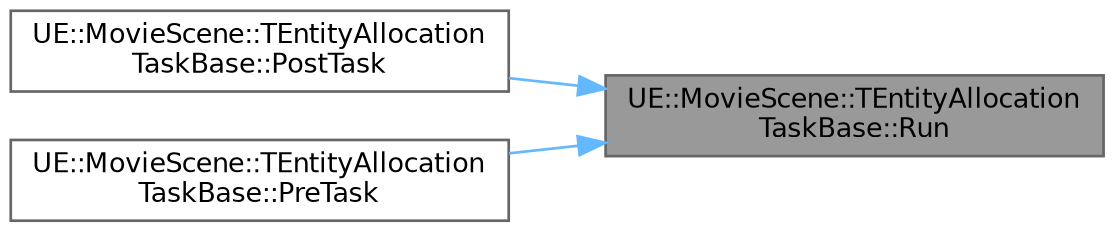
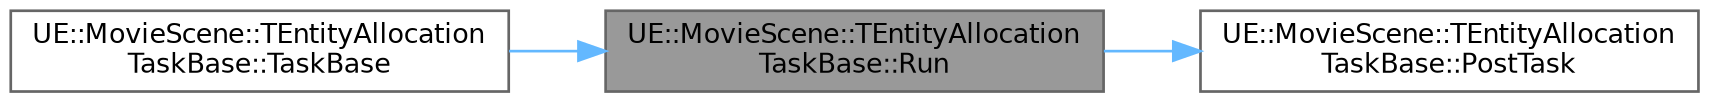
(544, 82) -> (1139, 51)
(260, 180) -> (260, 51)
